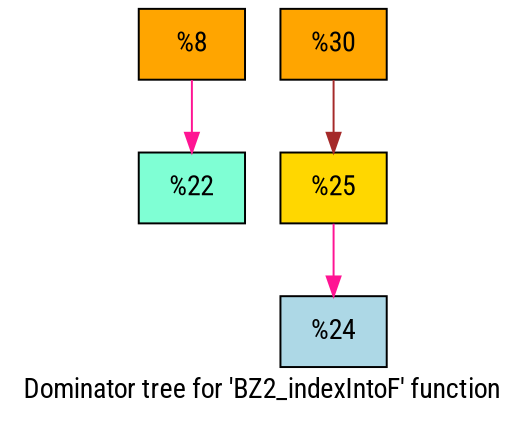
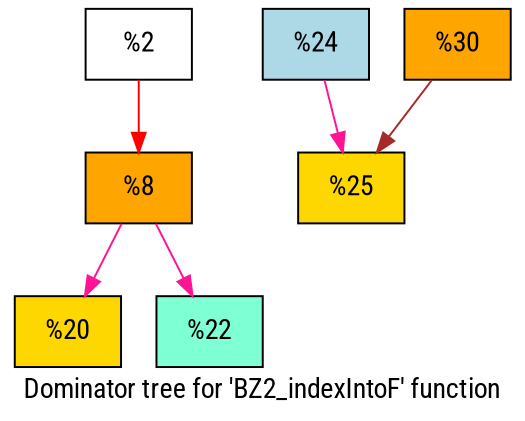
none -> (139, 44)
(334, 250) -> (331, 107)
none -> (68, 332)
